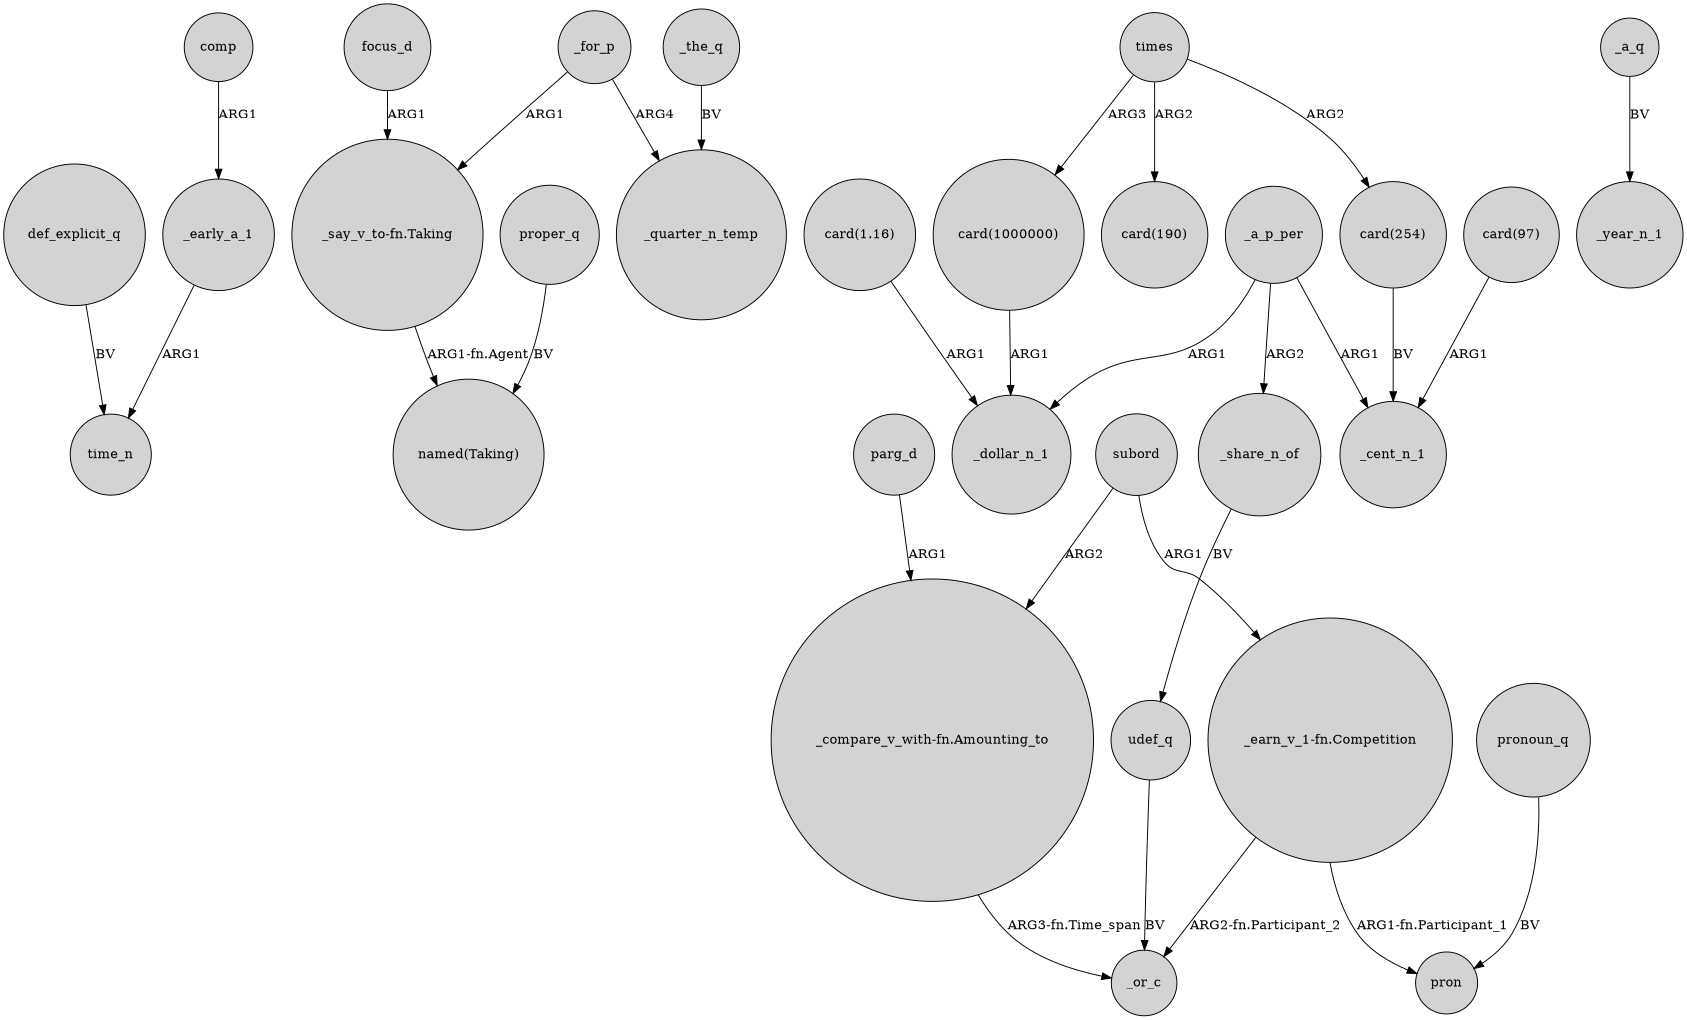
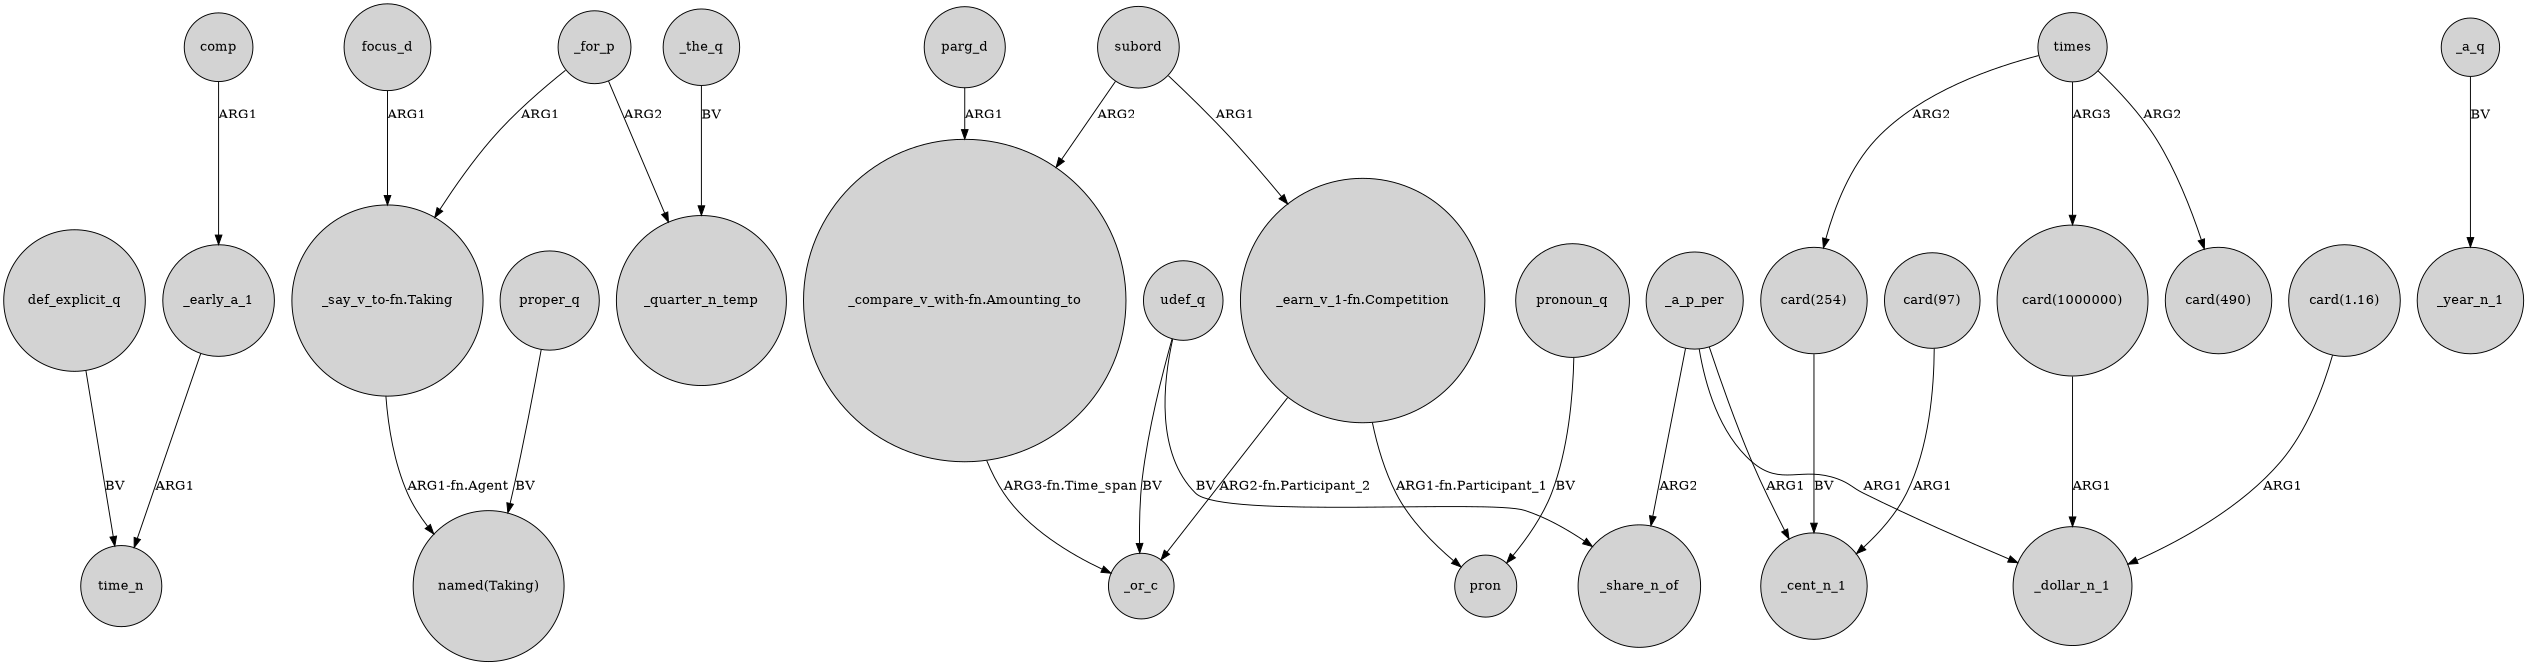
(655, 115) -> (644, 115)
(1155, 235) -> (2219, 301)
(1192, 599) -> (1312, 507)
